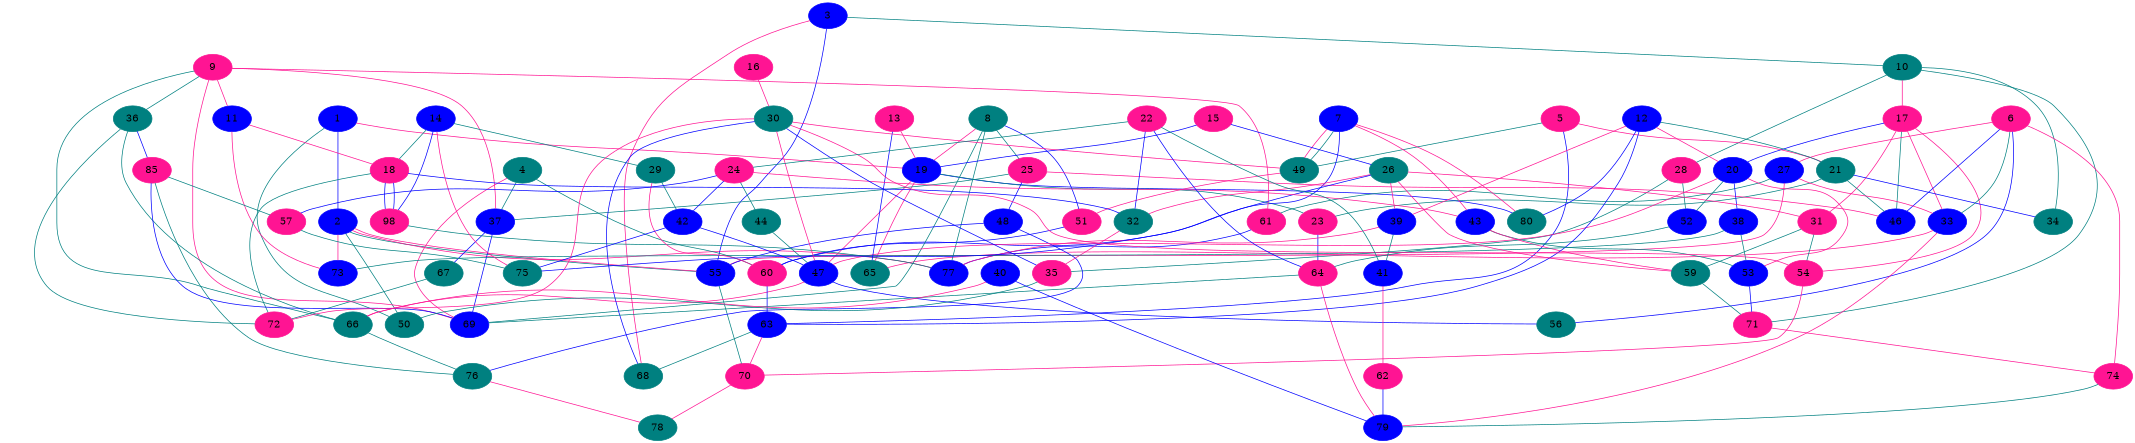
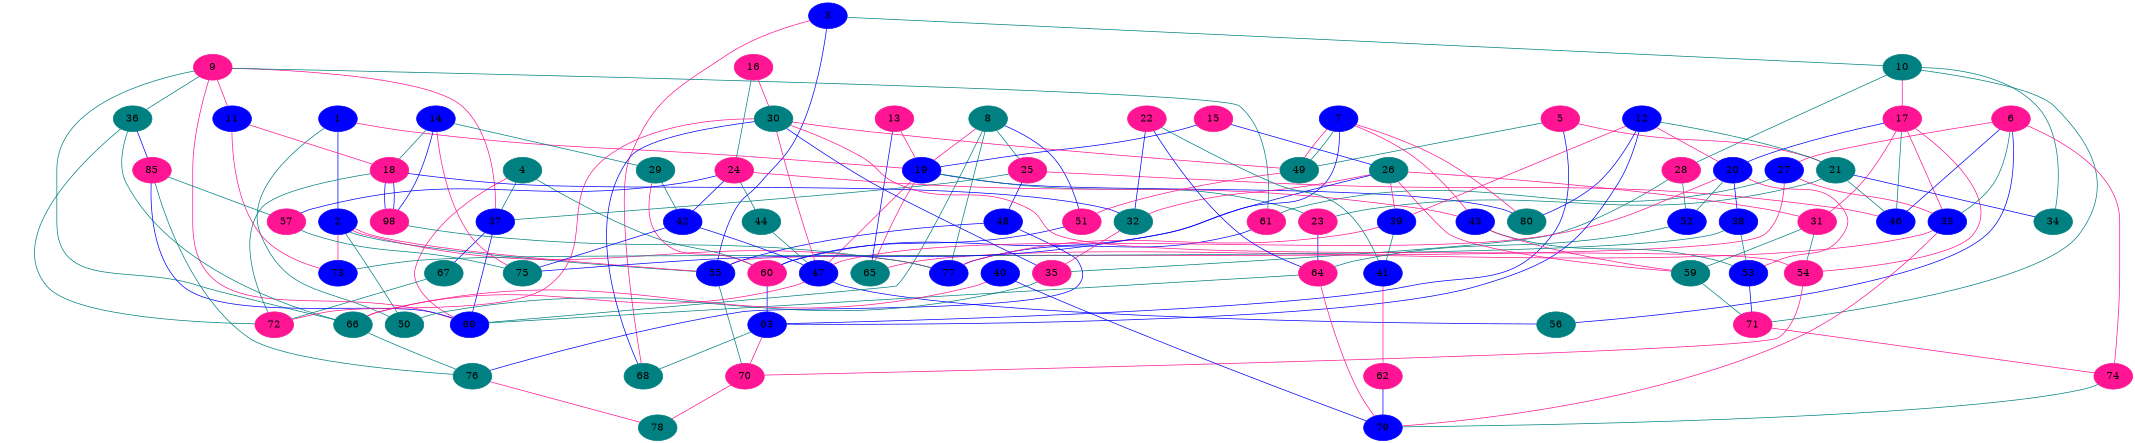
(791, 82) -> (791, 82)
(941, 144) -> (745, 113)
